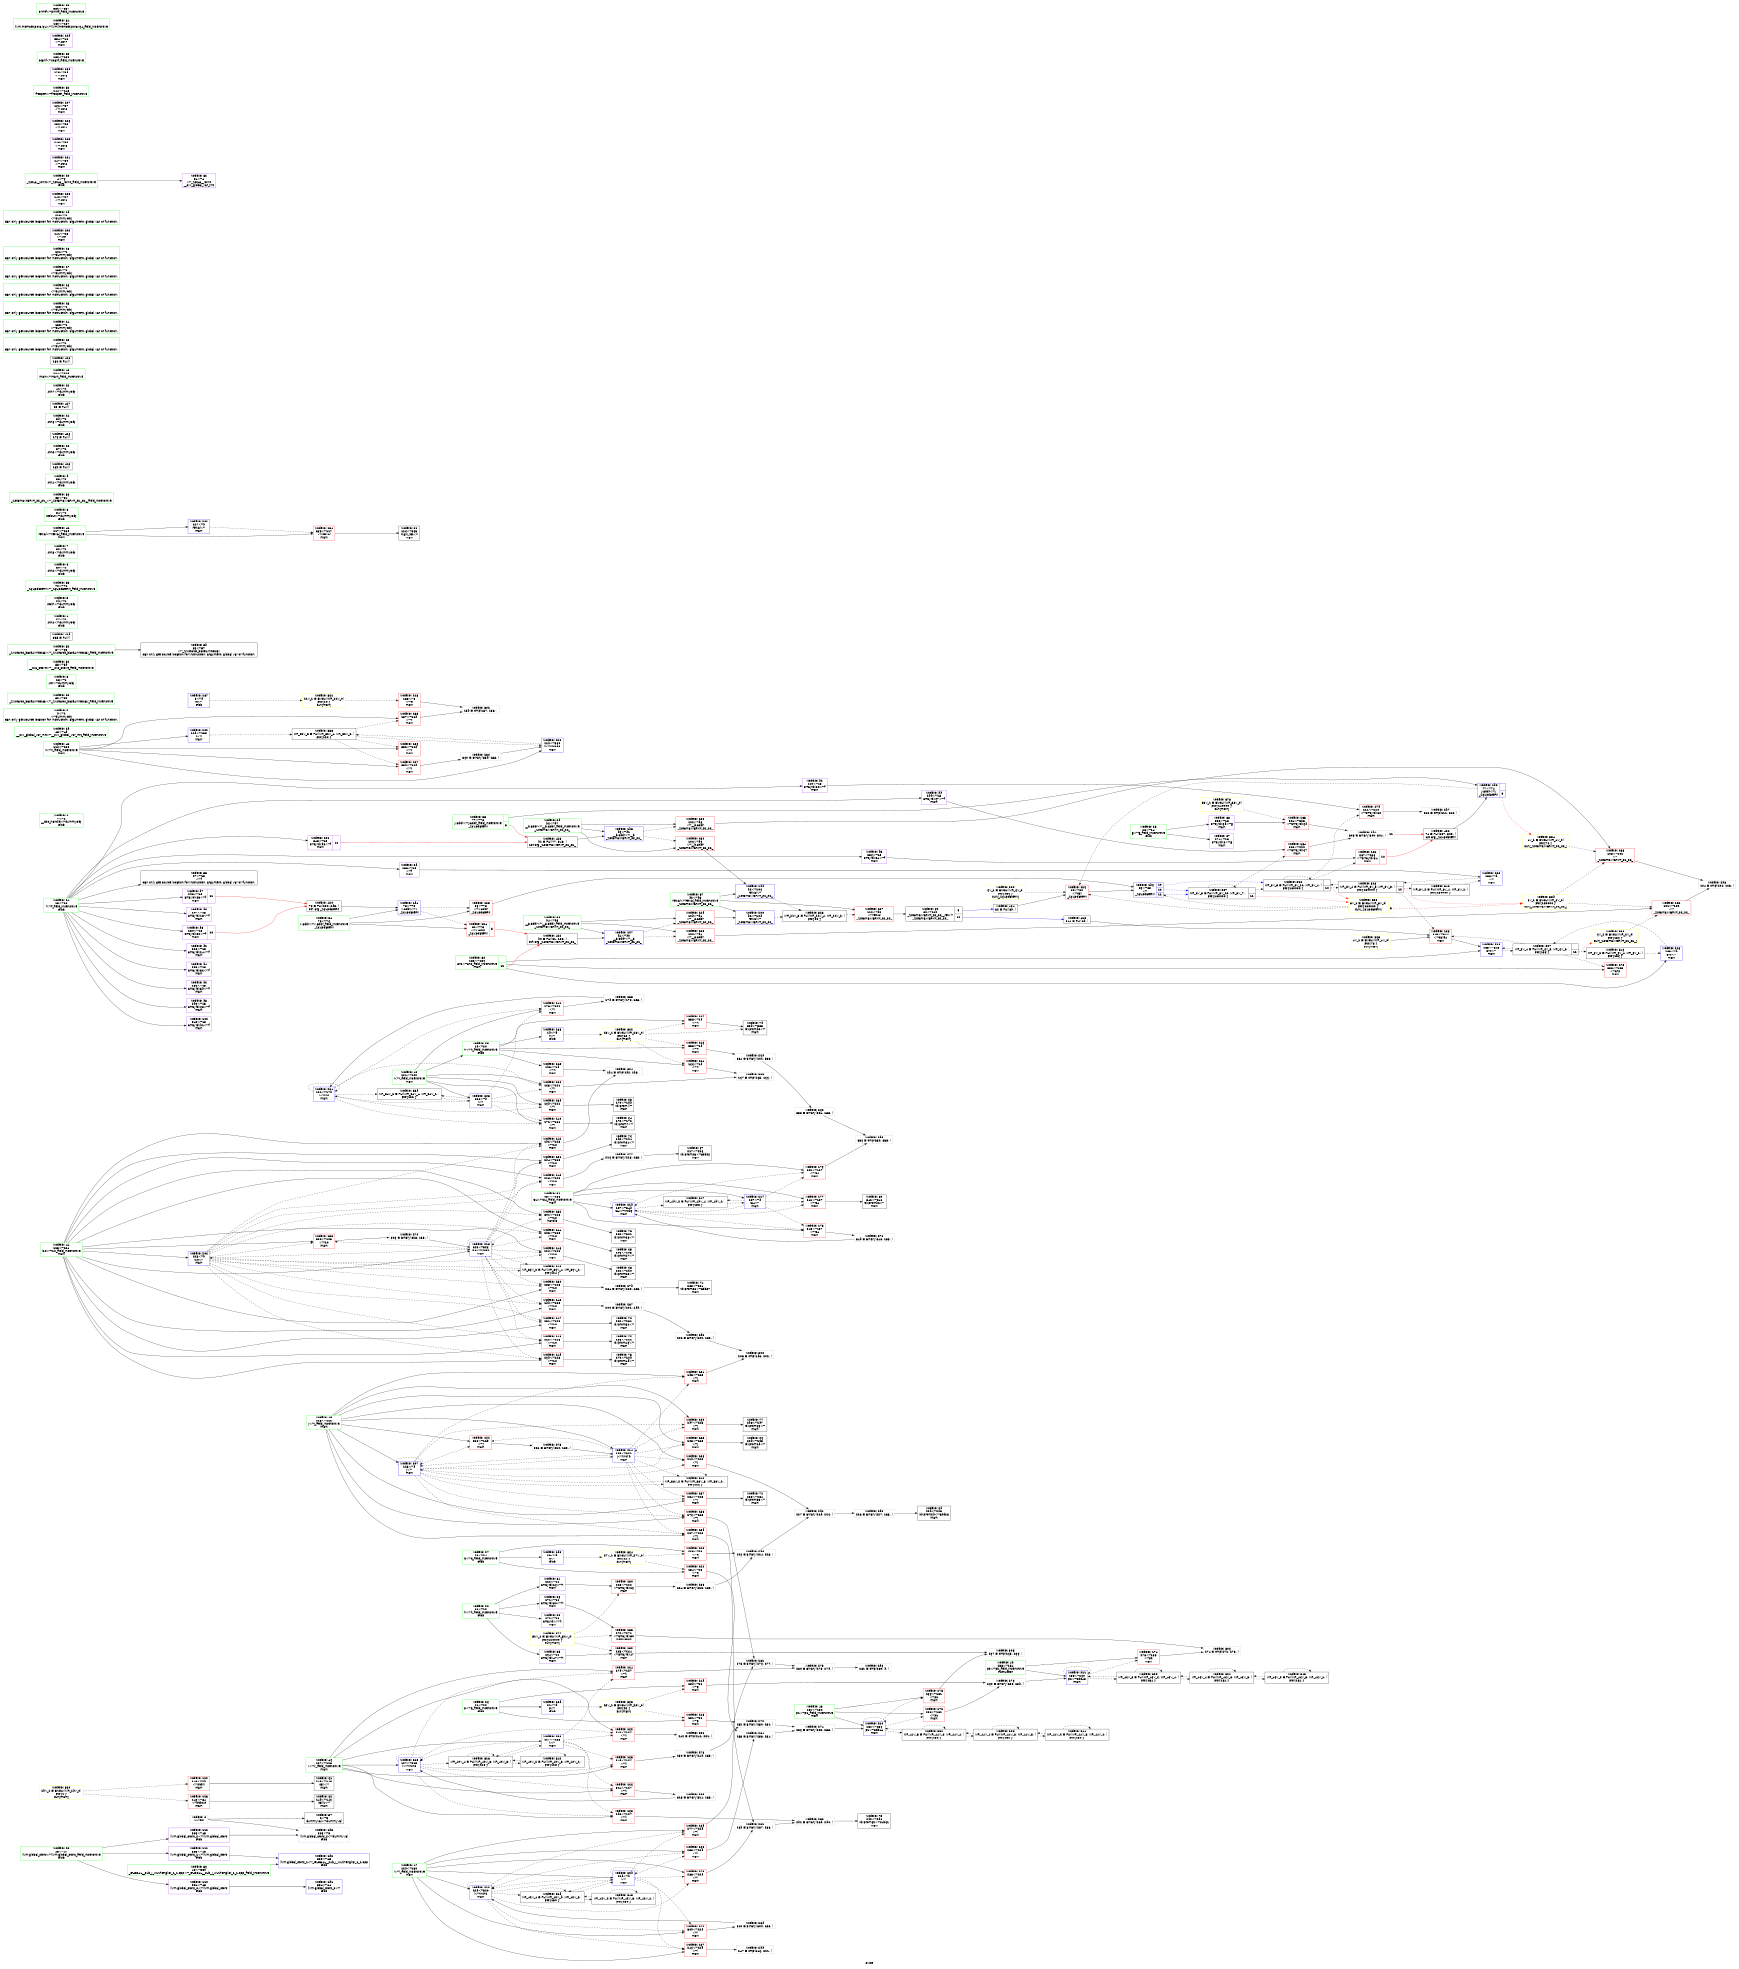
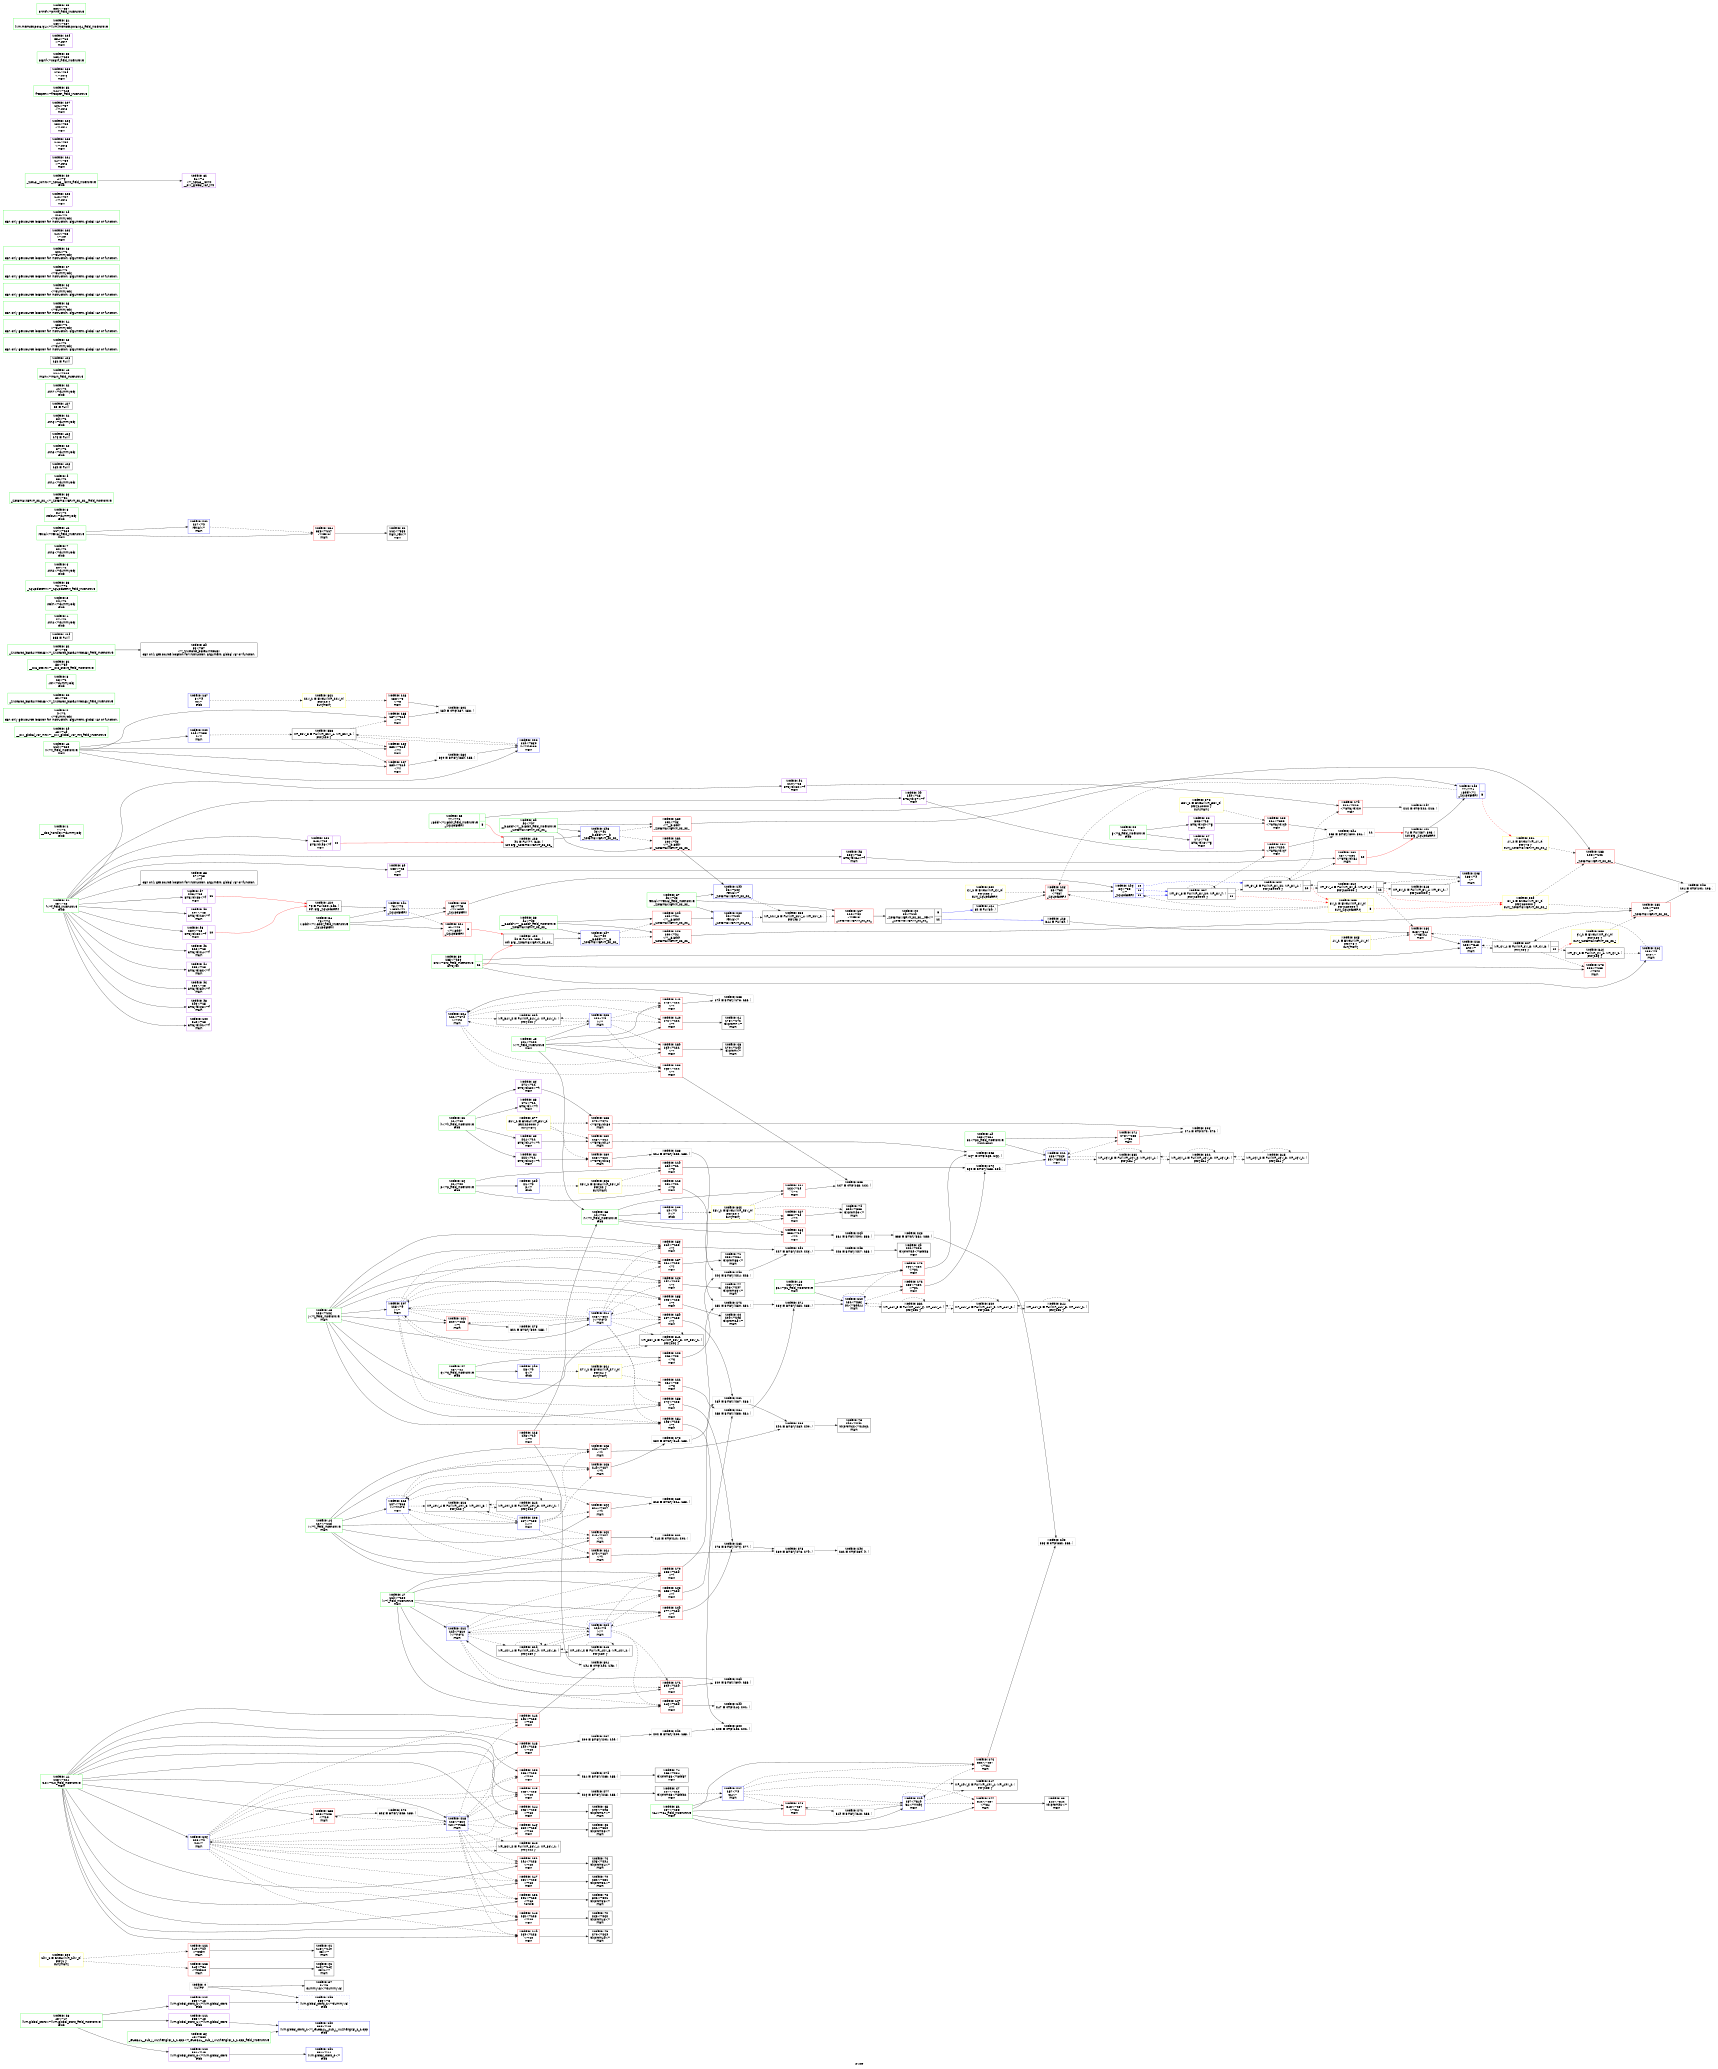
(1409, 939) -> (1389, 938)
(477, 967) -> (453, 966)
(519, 1059) -> (565, 1329)
(735, 1203) -> (704, 1793)
(624, 1640) -> (600, 1128)
